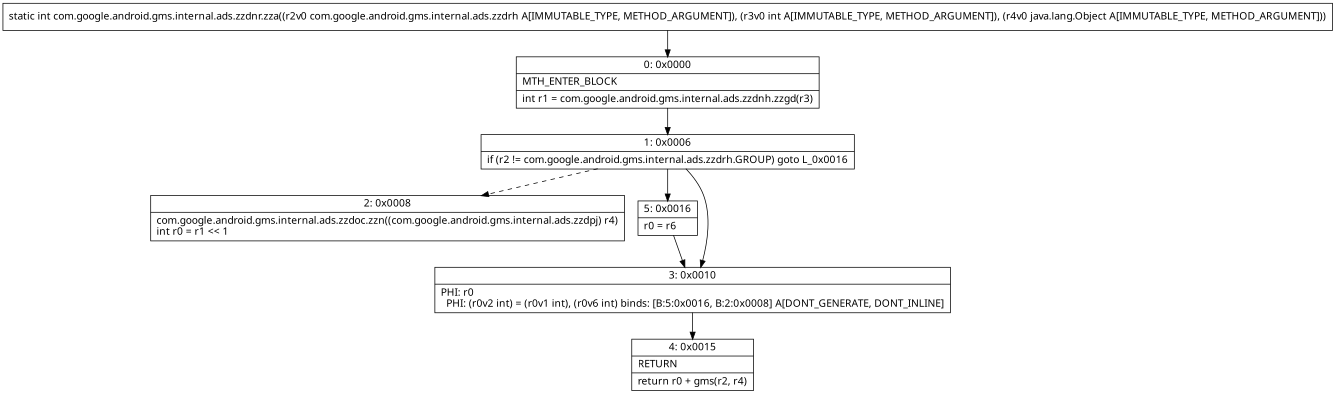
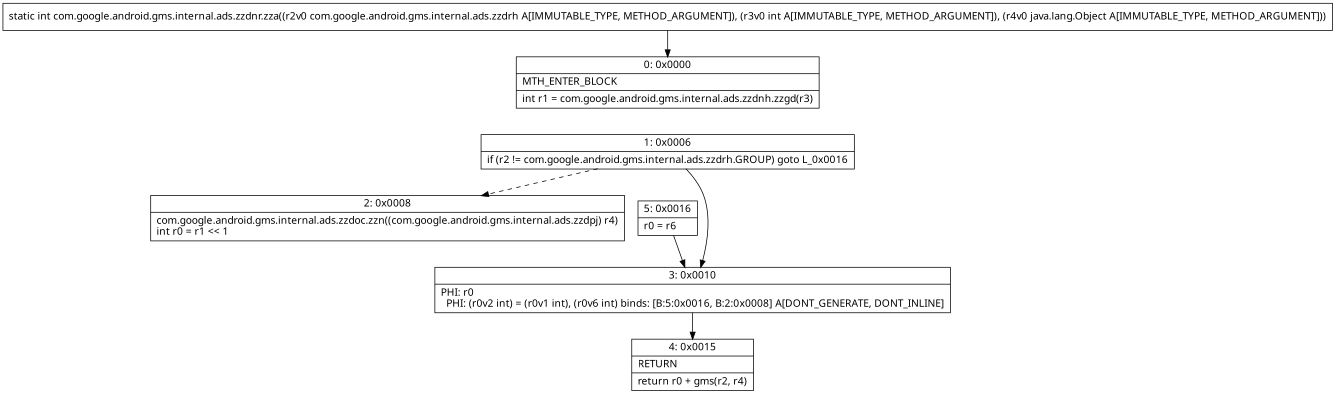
(668, 118) -> none
(668, 181) -> none
